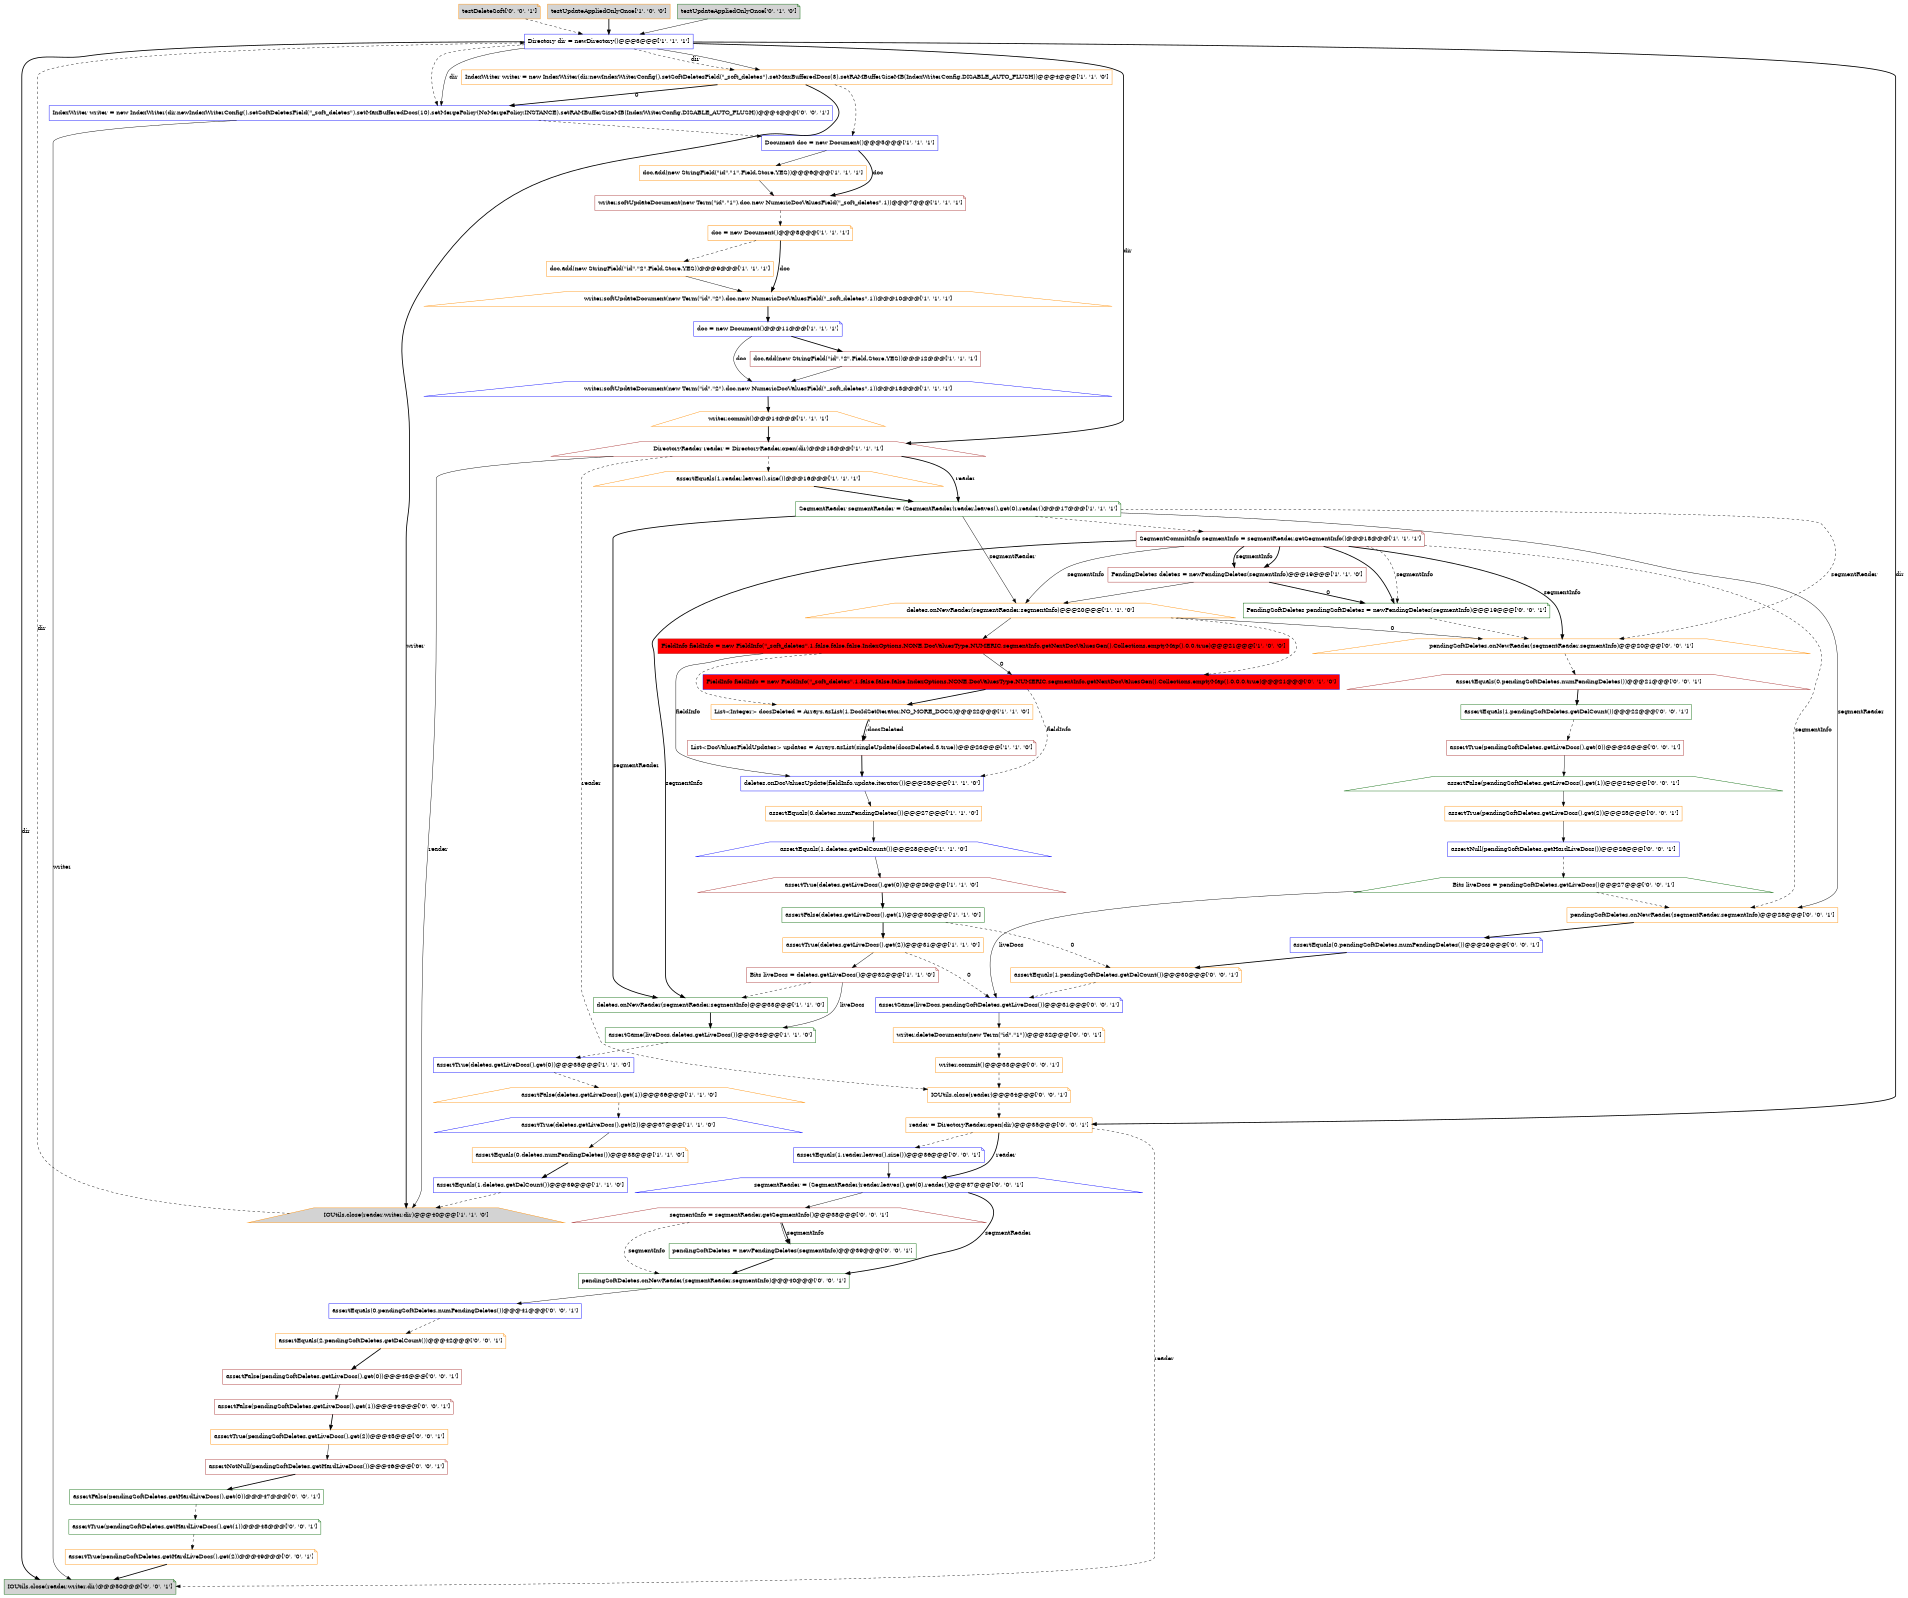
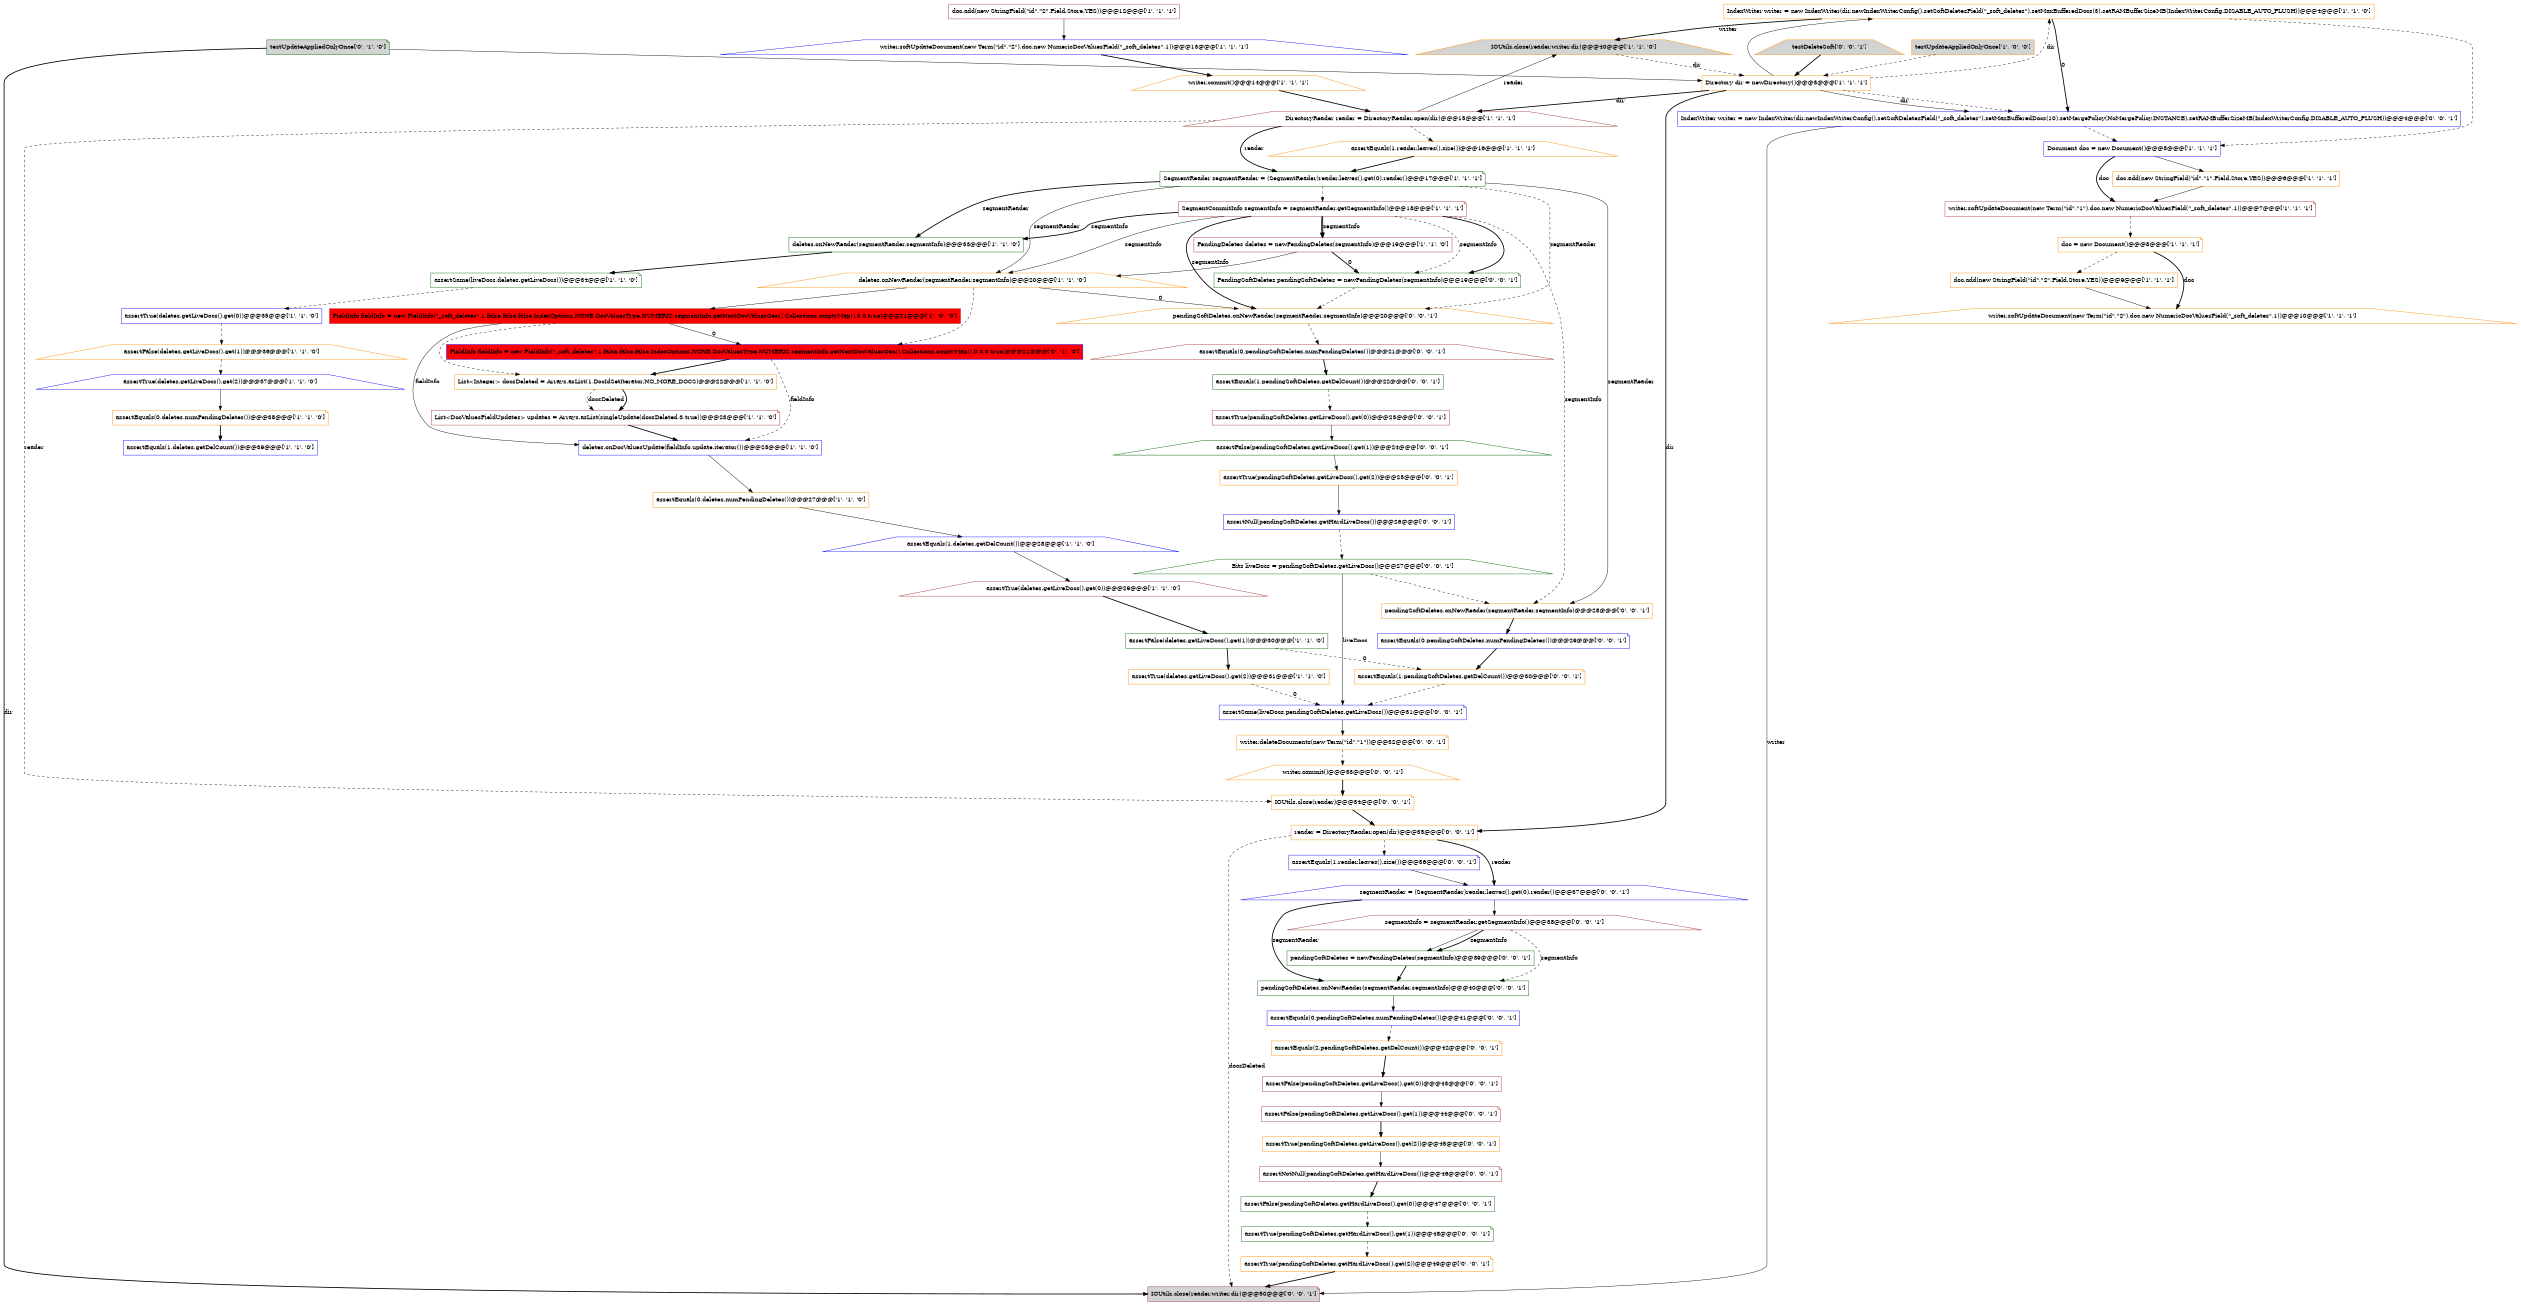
(500, 12) -> (1829, 47)
(609, 24) -> (1882, 65)
(552, 26) -> (1810, 64)
(609, 42) -> (1786, 83)
(768, 329) -> none
(22, 573) -> (4, 1110)
(842, 975) -> none
(999, 1065) -> (1343, 772)
(999, 1078) -> (1343, 785)
(999, 1108) -> (1362, 816)
(470, 1200) -> none
(1164, 1359) -> (1247, 1066)
(90, 1587) -> (1234, 1294)
